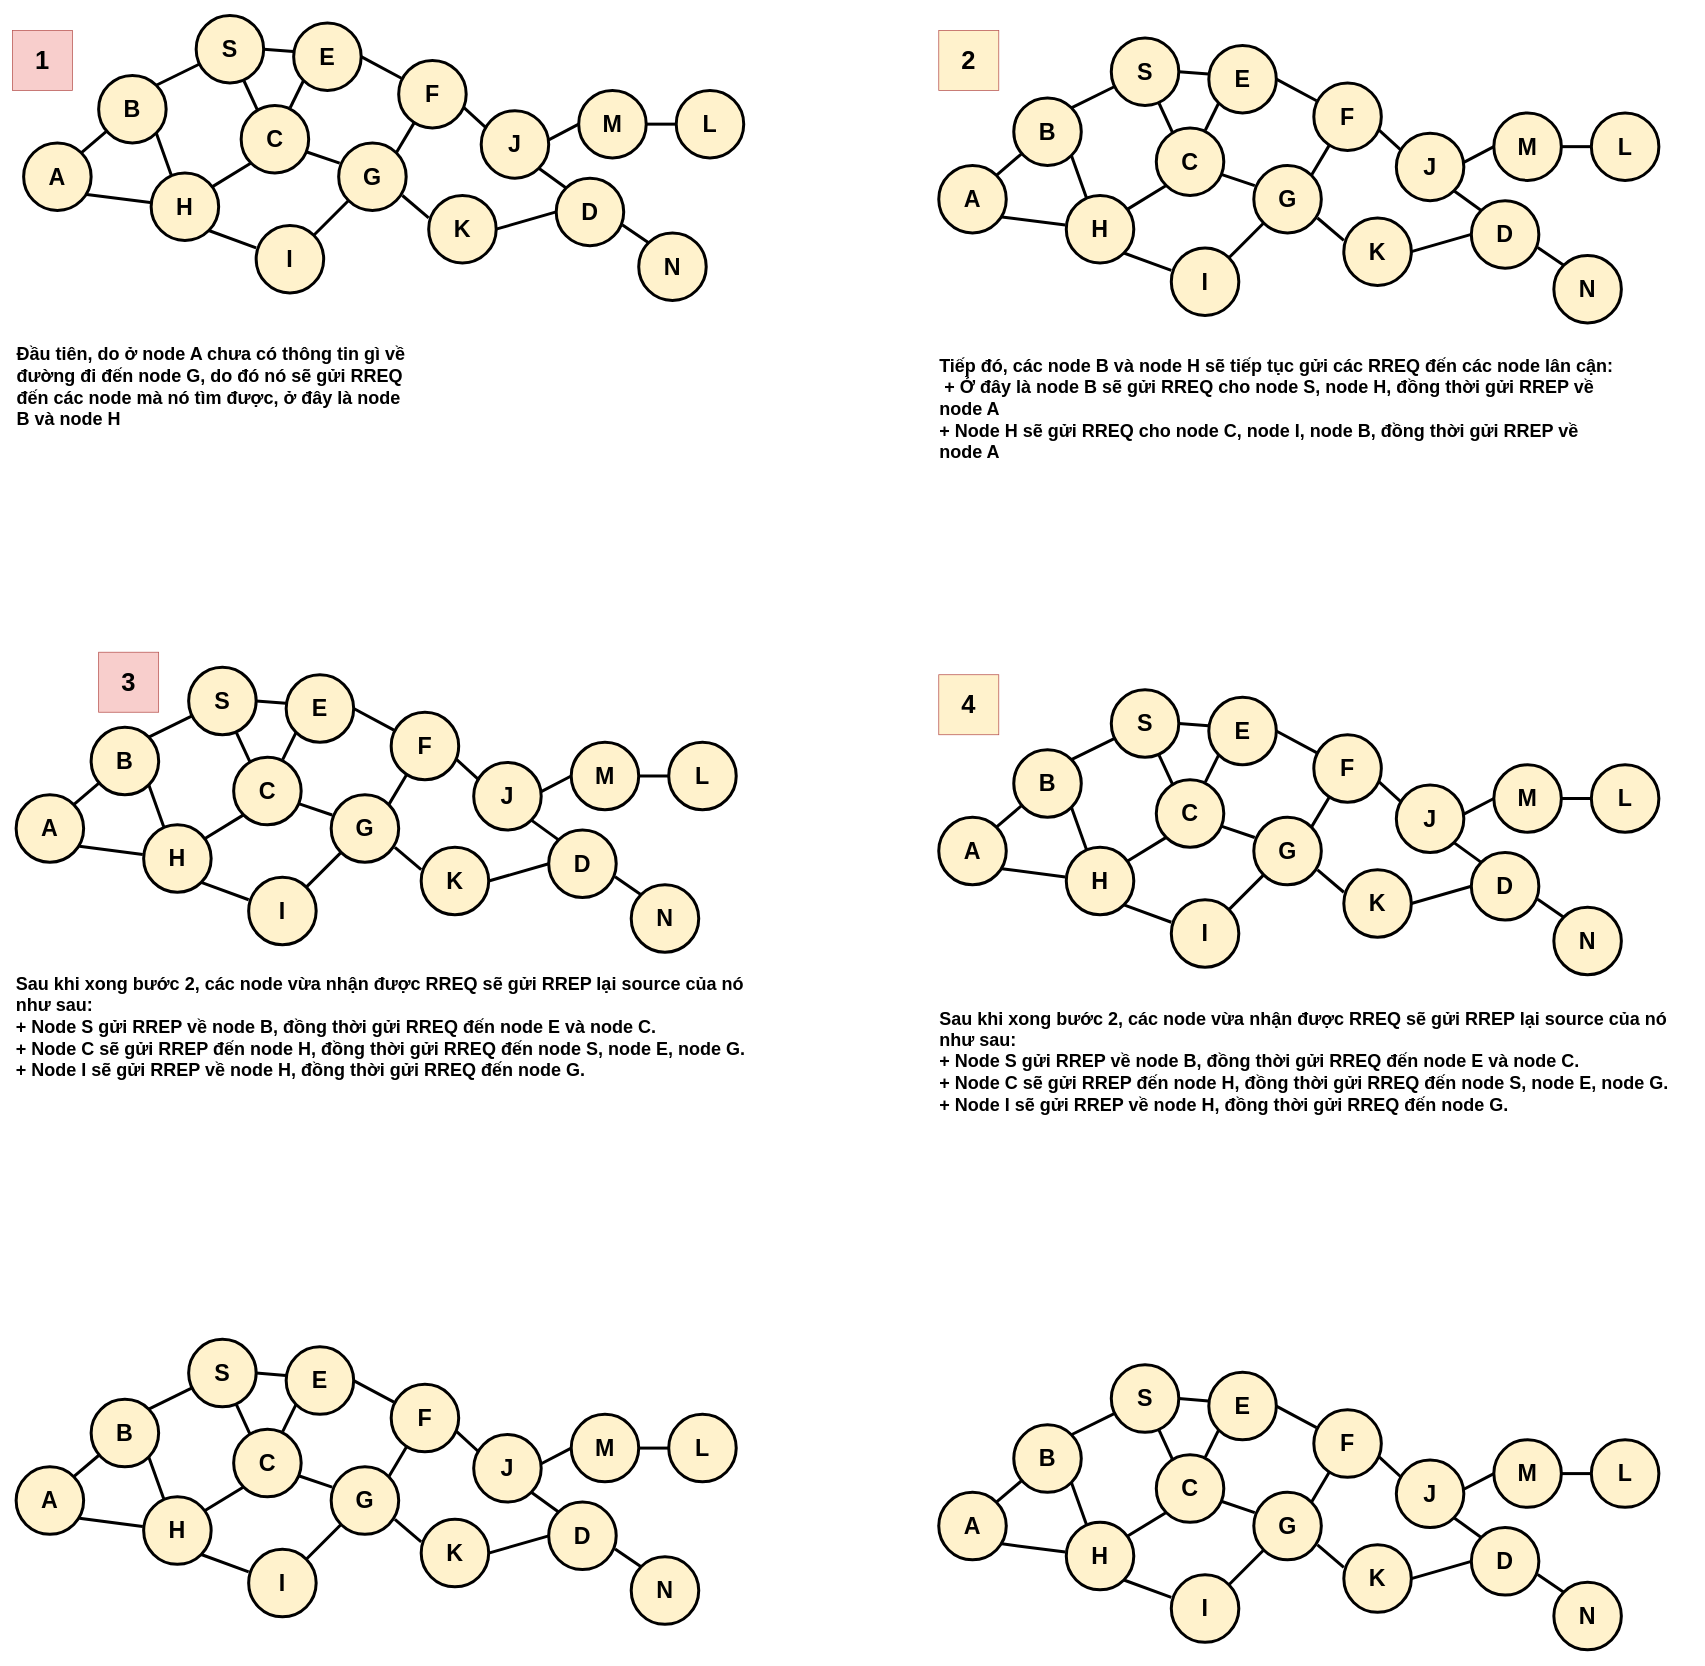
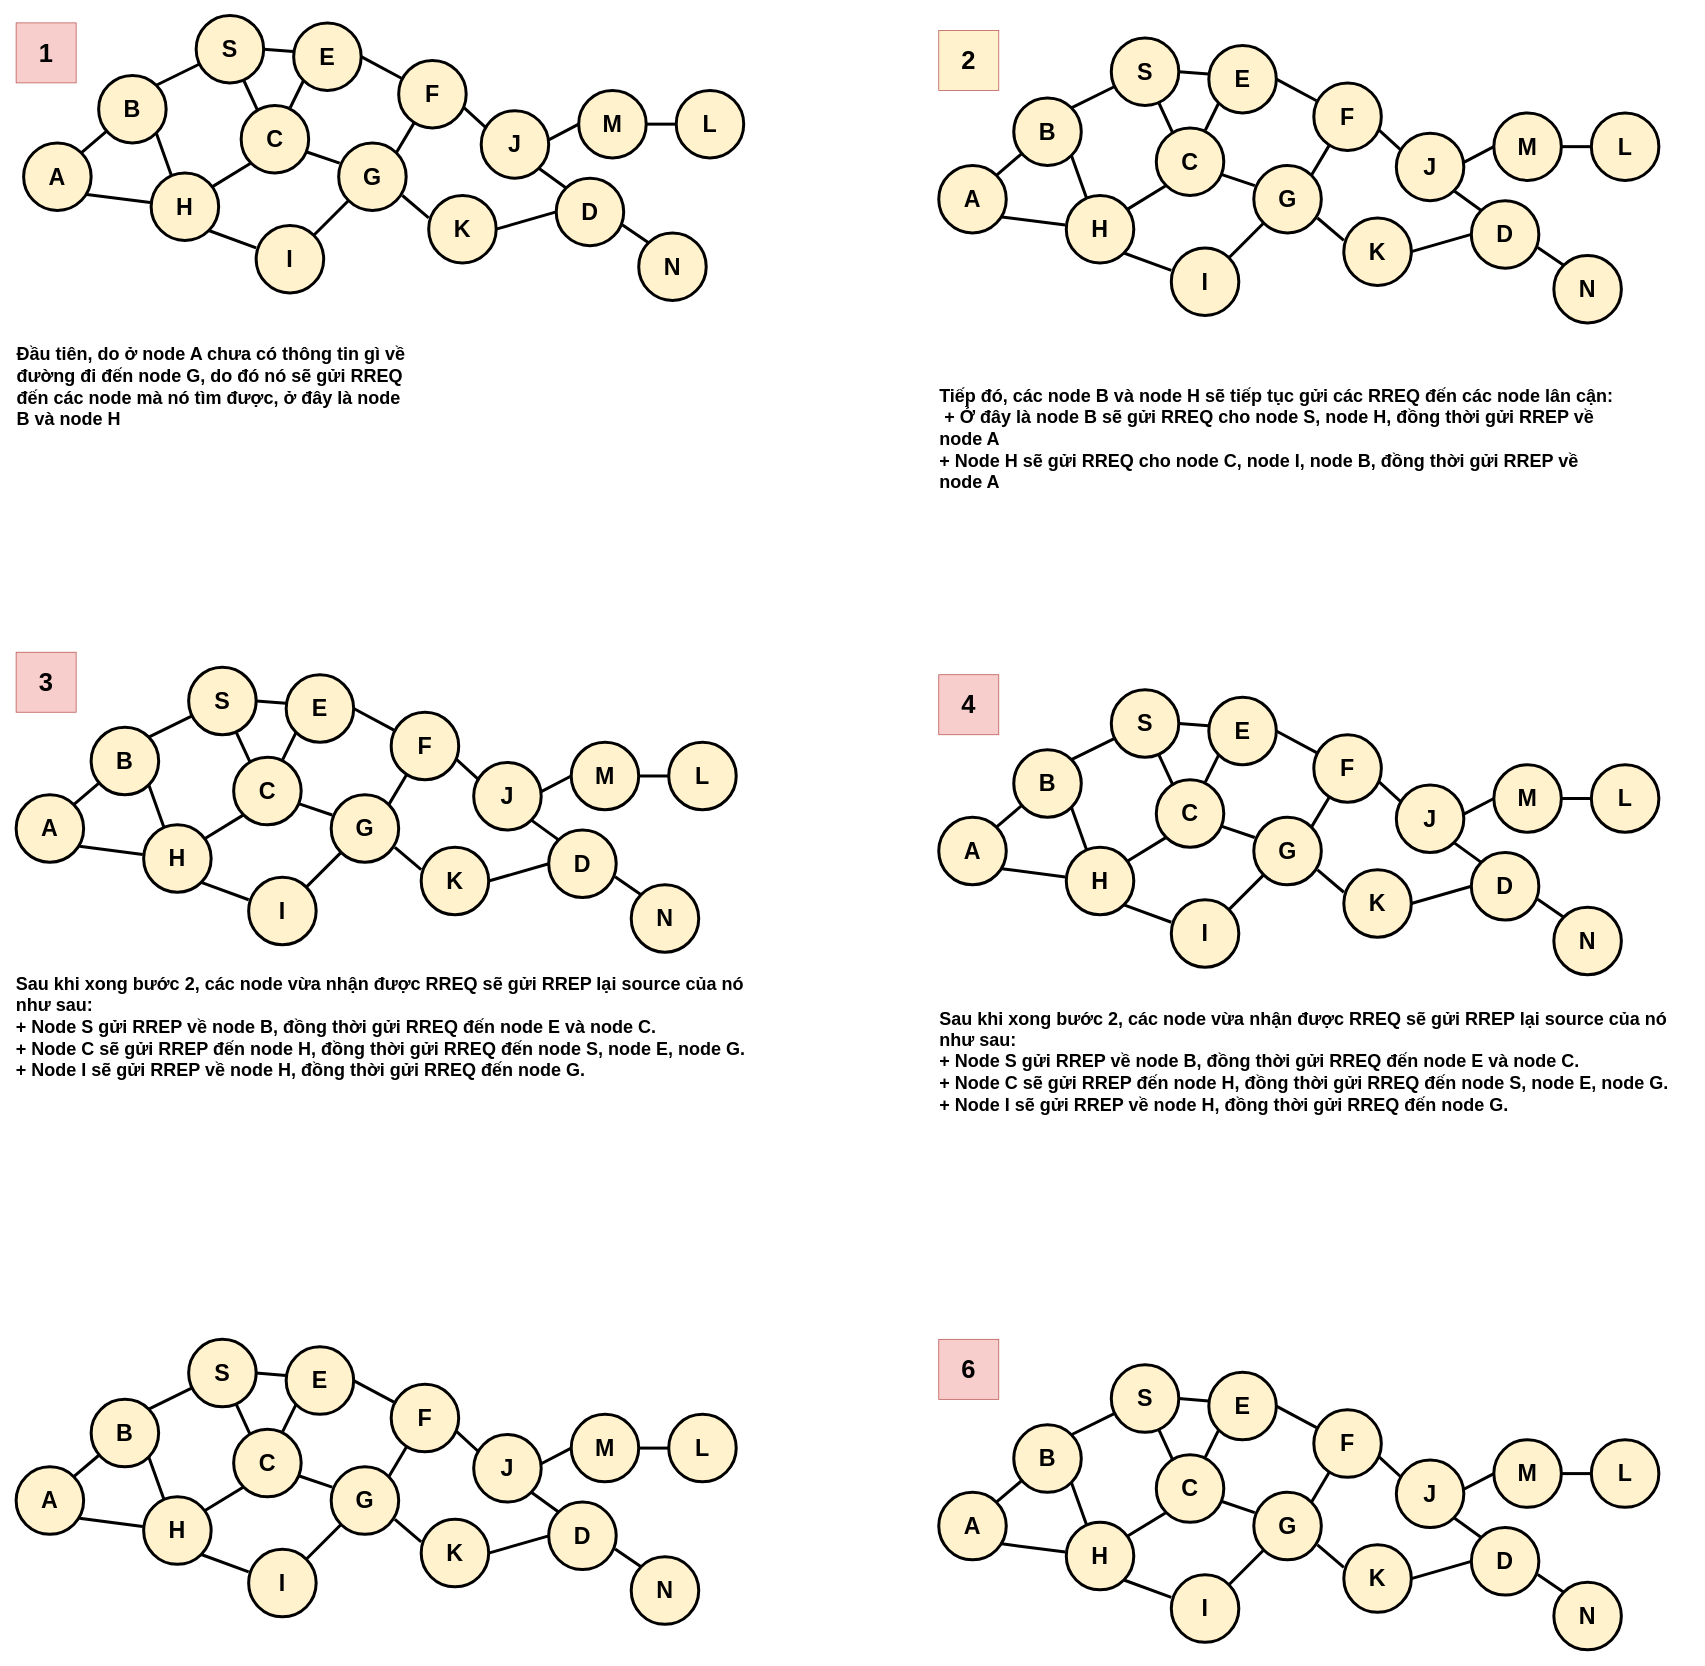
(42, 60) -> (46, 53)
(1280, 409) -> (1280, 439)
(129, 682) -> (46, 682)
(969, 705) -> (969, 705)
none -> (969, 1369)
